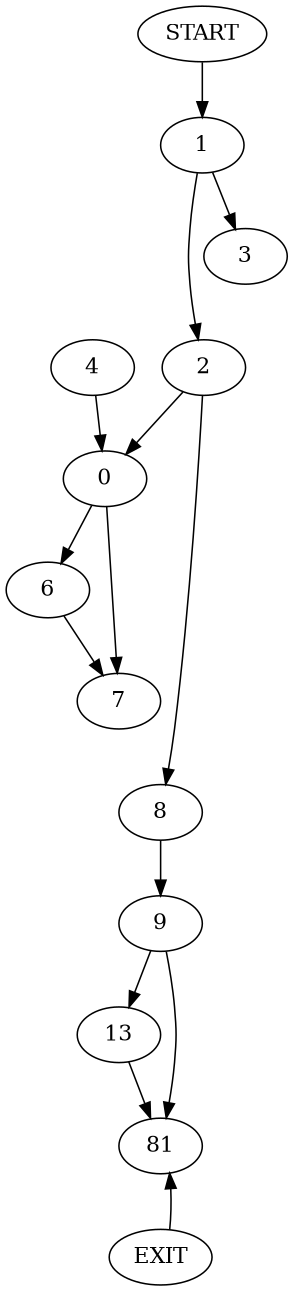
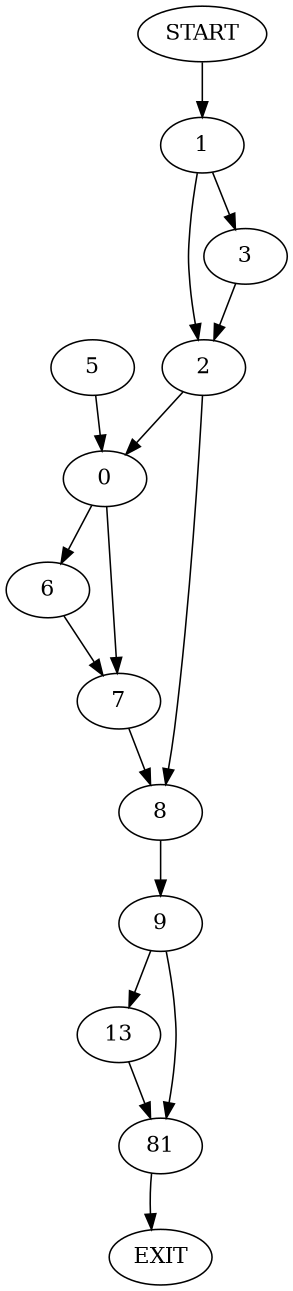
none -> (228, 304)
(93, 368) -> (93, 368)
none -> (137, 749)
(171, 1209) -> (150, 1194)
